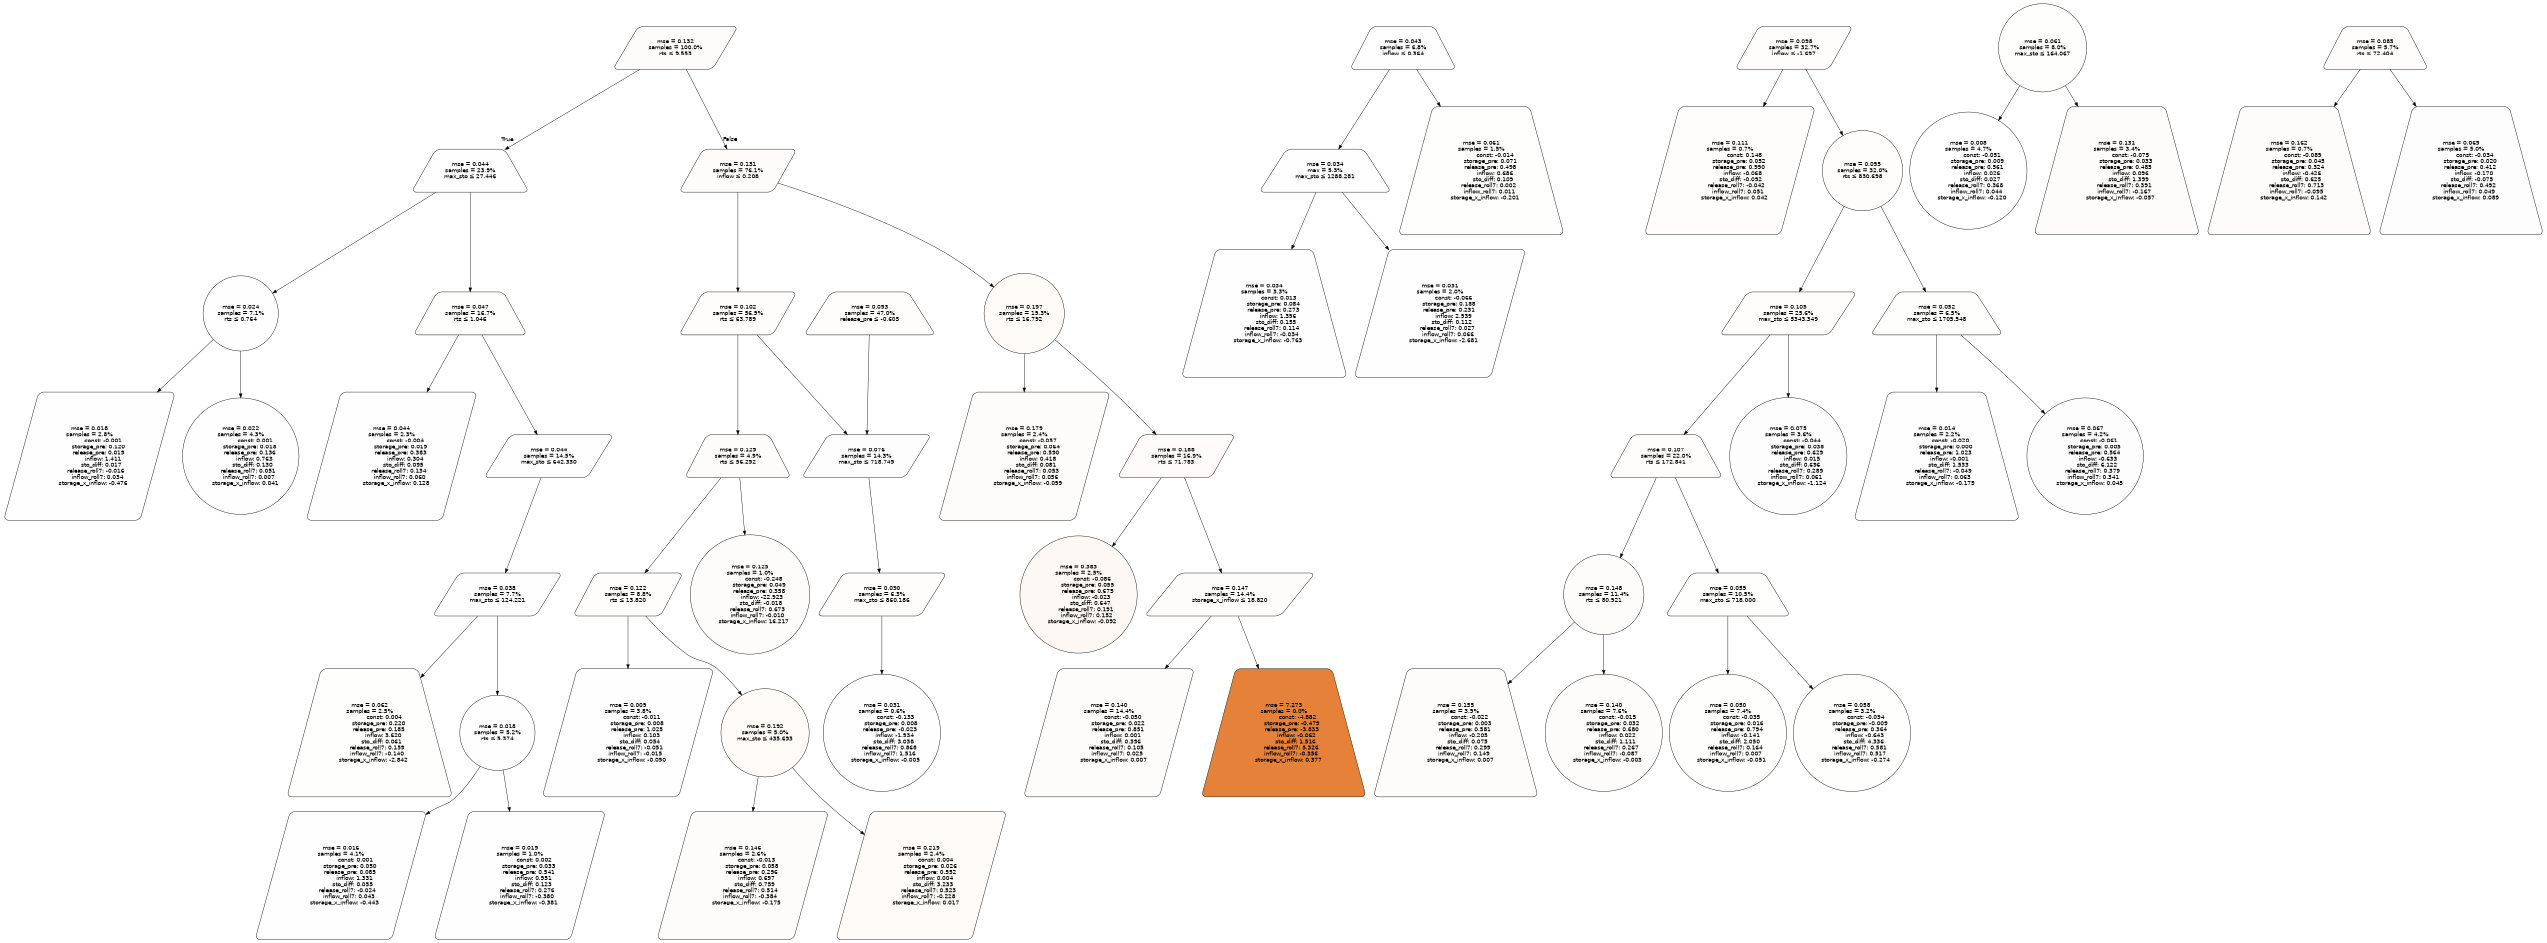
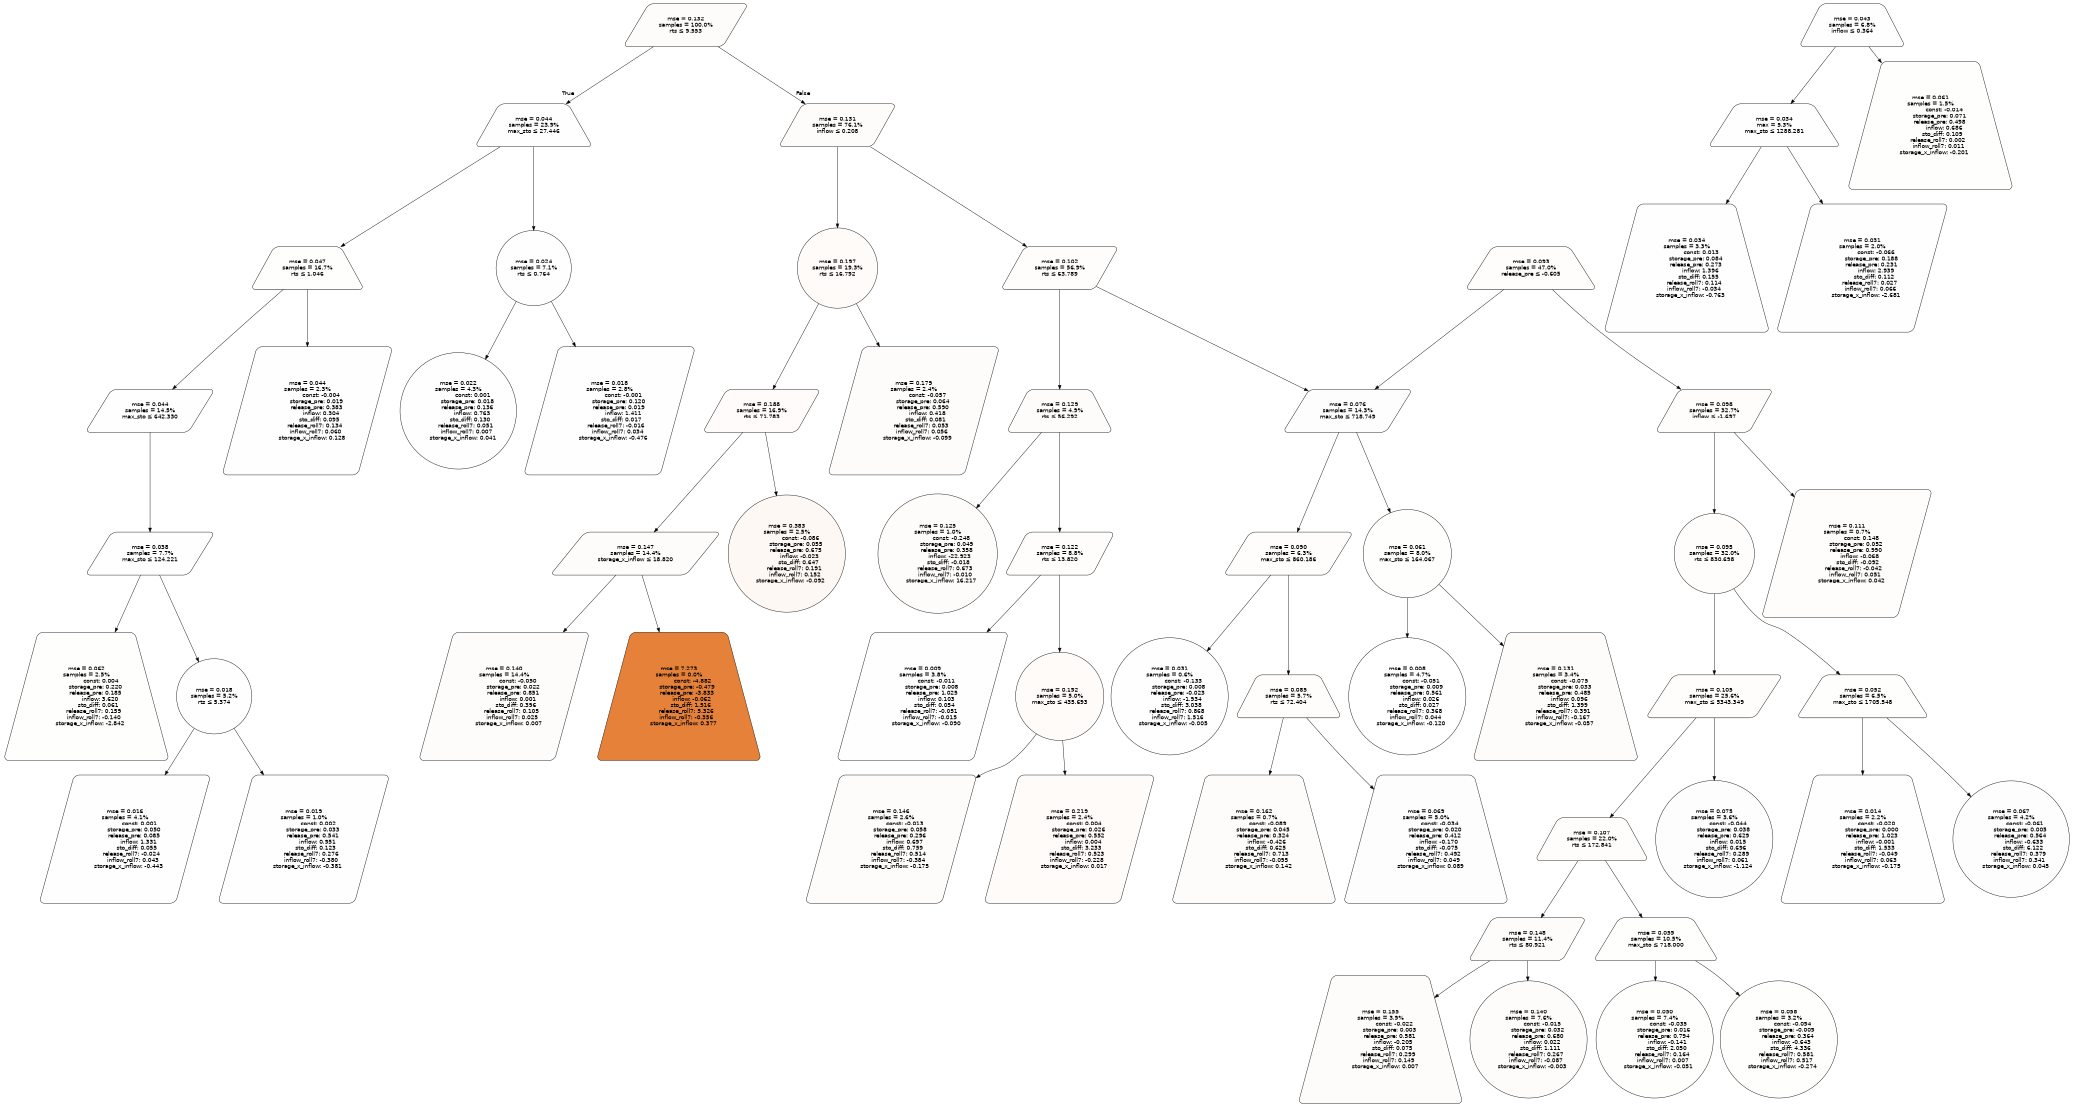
none -> (1612, 342)
none -> (1373, 471)
(1604, 594) -> (1527, 939)
none -> (1288, 623)
